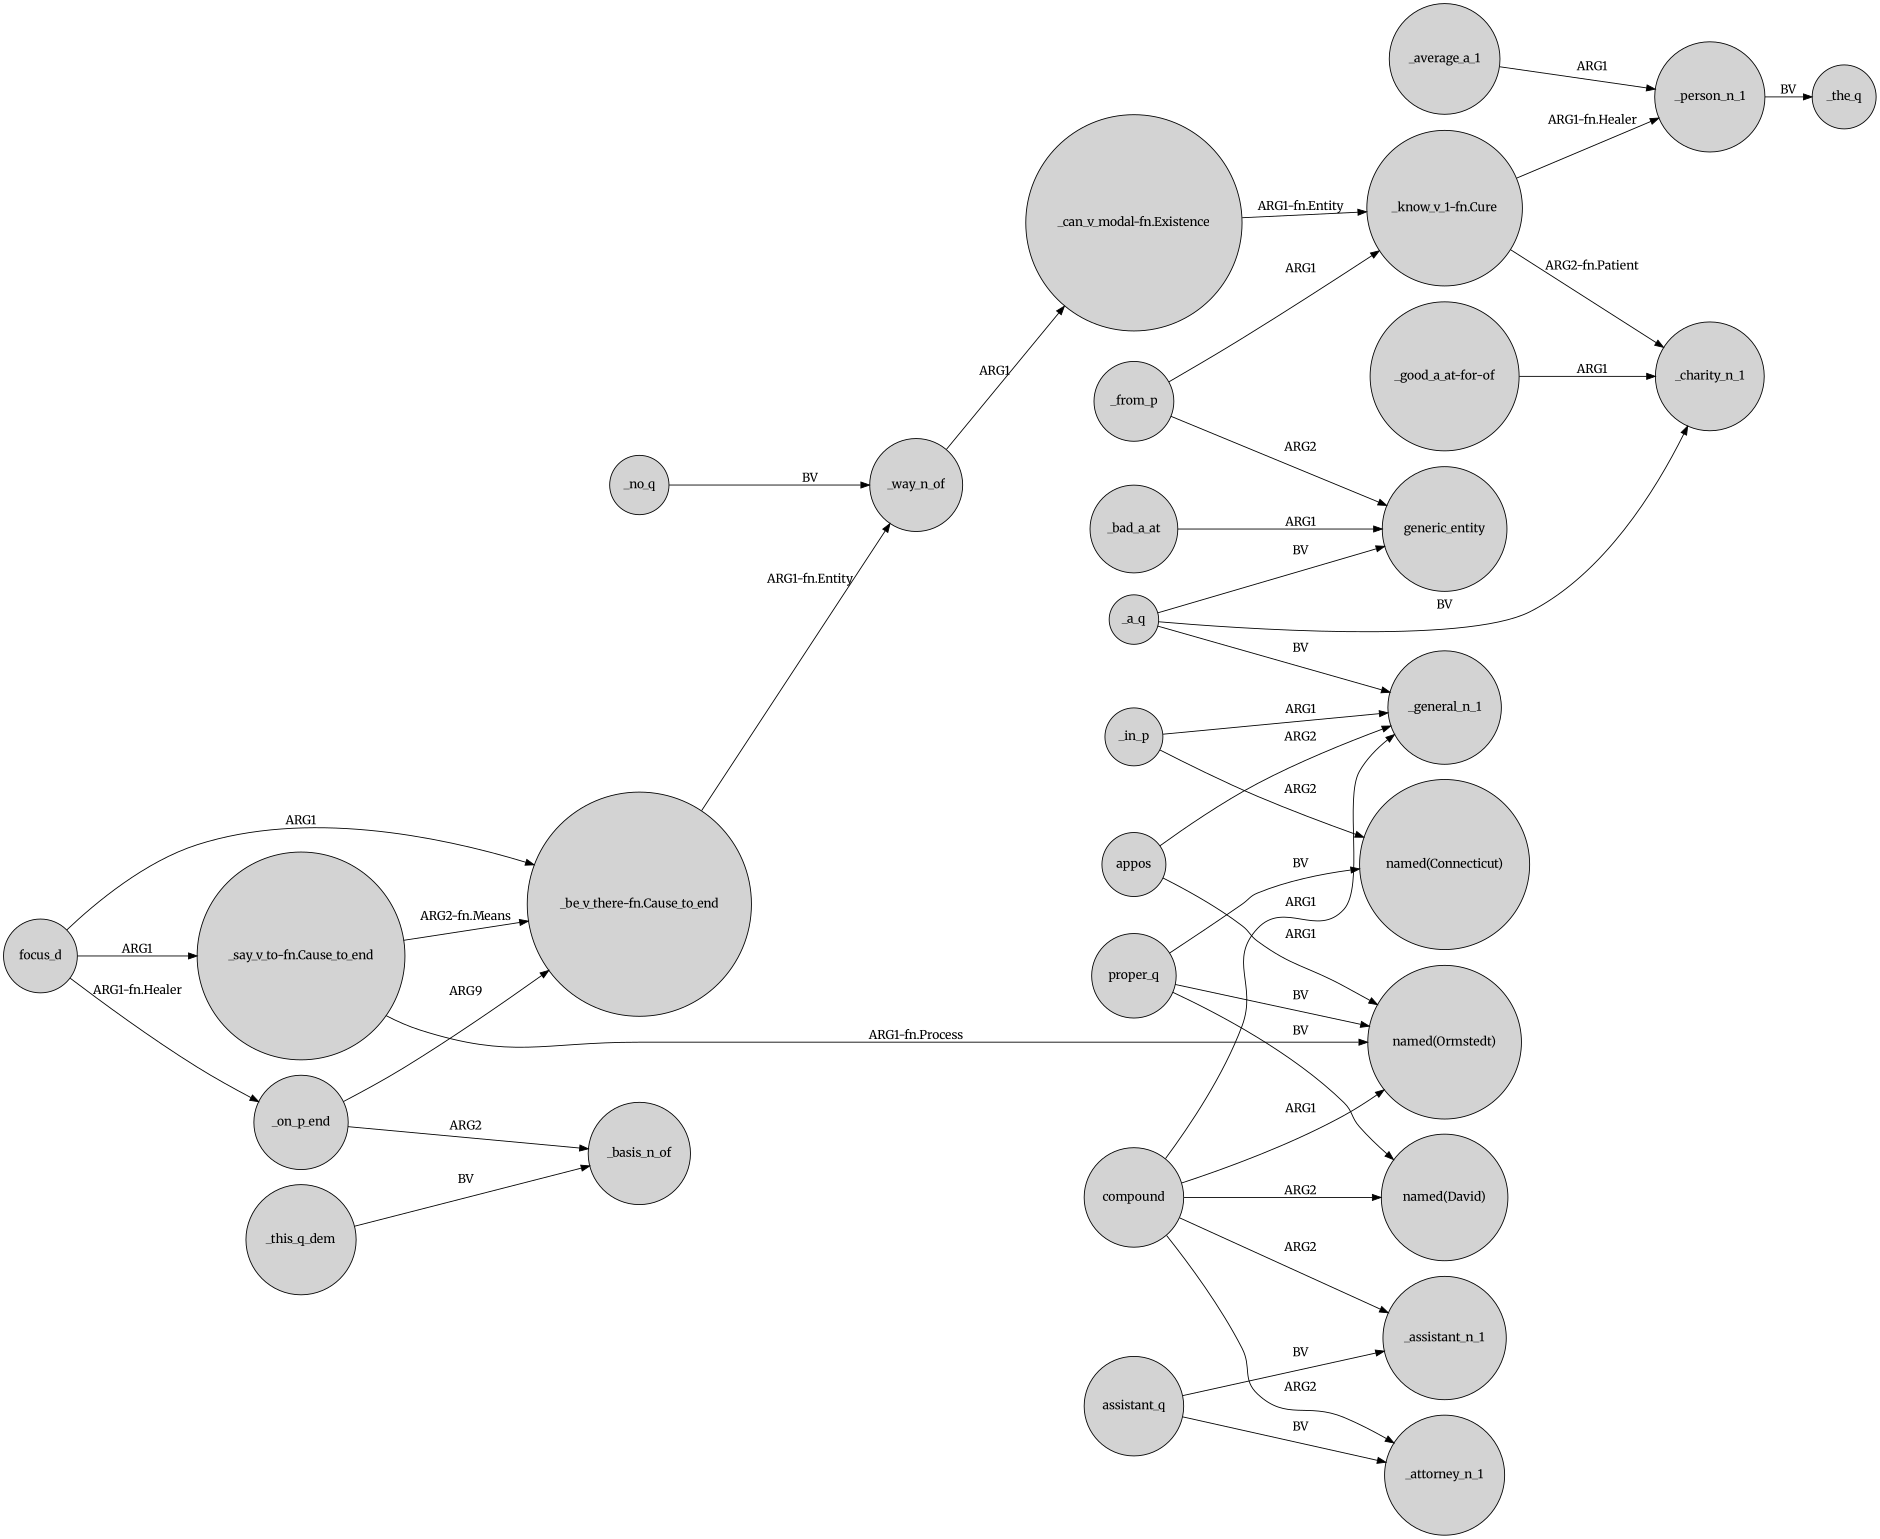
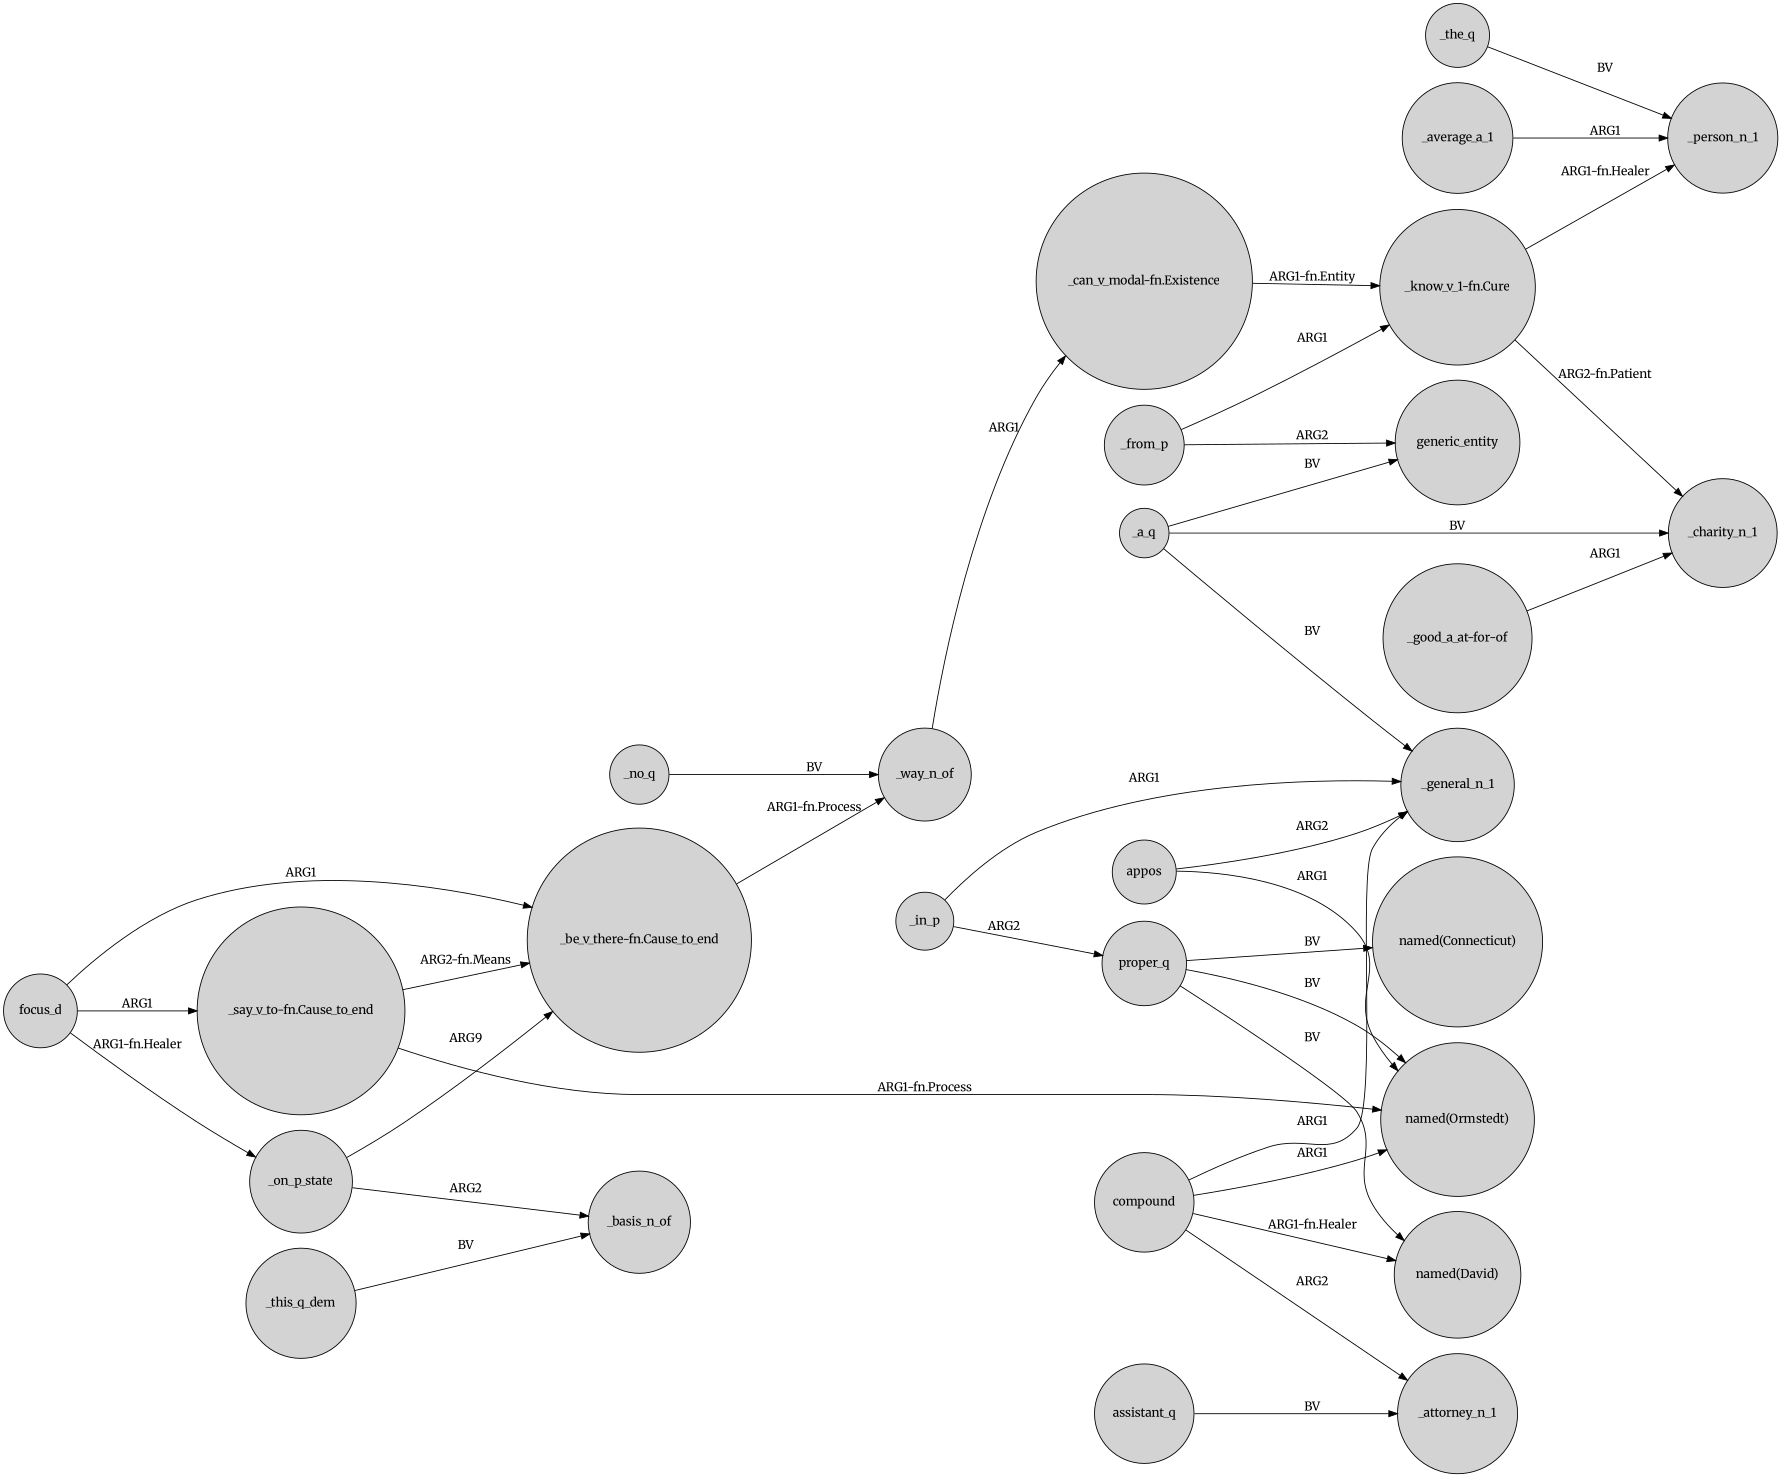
(1784, 97) -> (1575, 81)
(1134, 529) -> none
(810, 580) -> (814, 808)
(1256, 796) -> (1024, 940)
(301, 1122) -> (301, 1182)
(1301, 1191) -> (1312, 1225)
(1445, 1338) -> none
